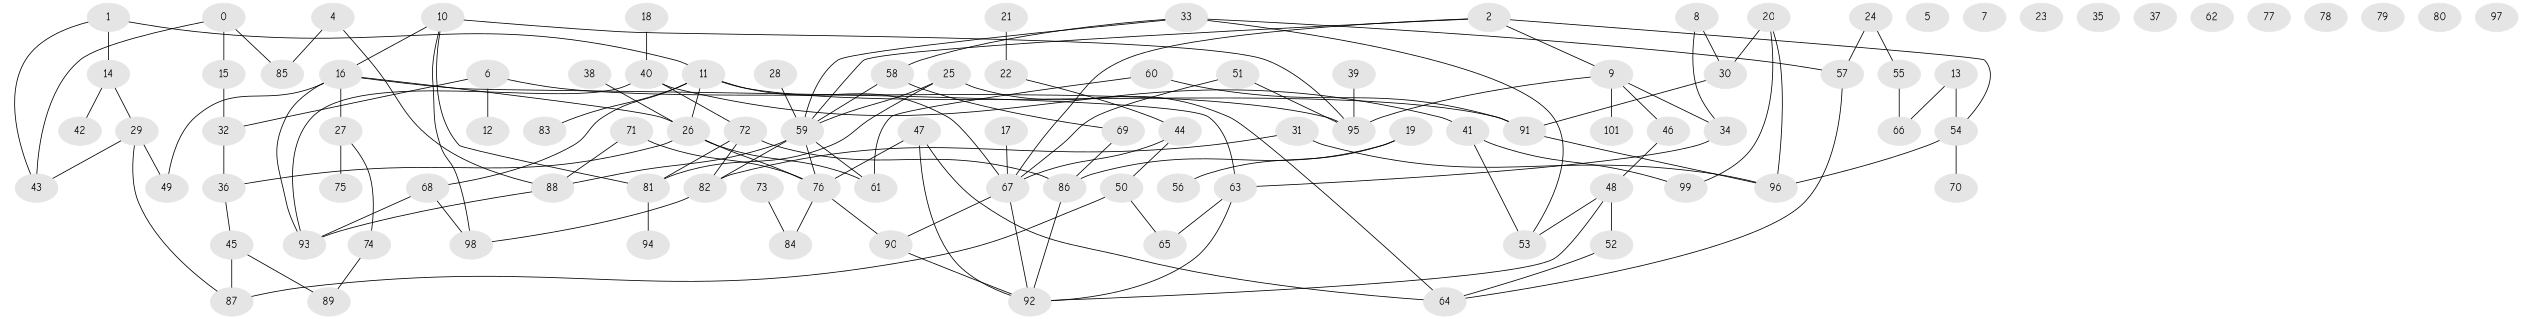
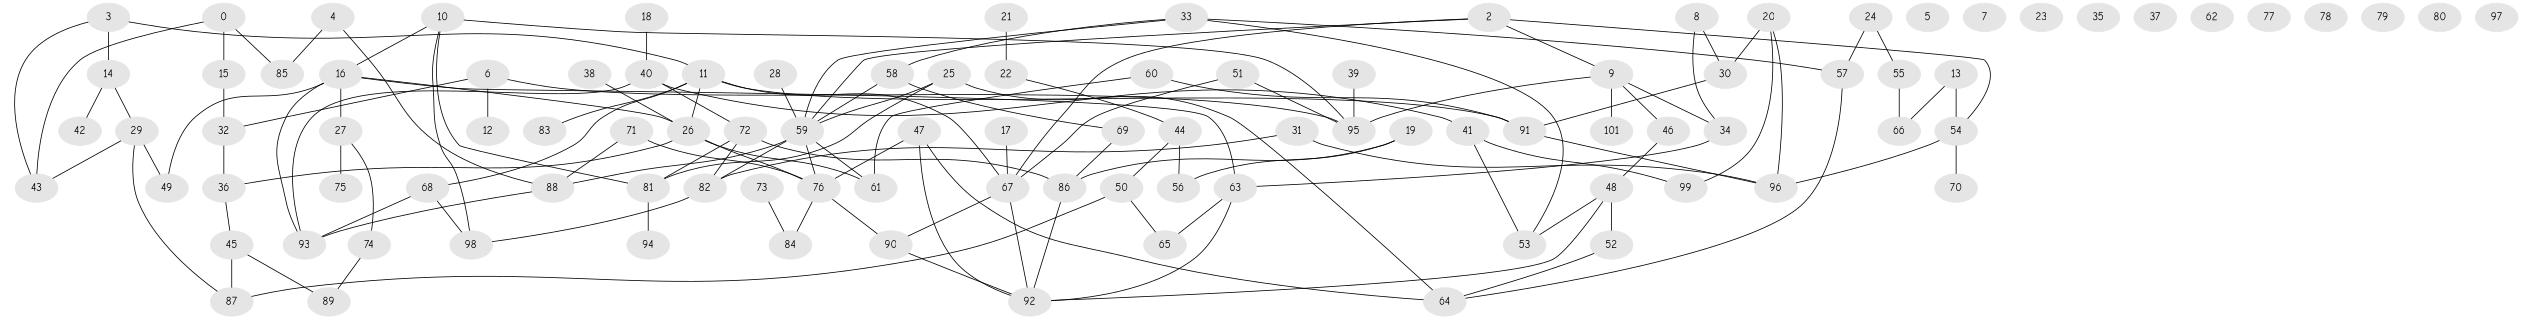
(108, 17) -> (108, 17)
(1105, 158) -> (1179, 155)
